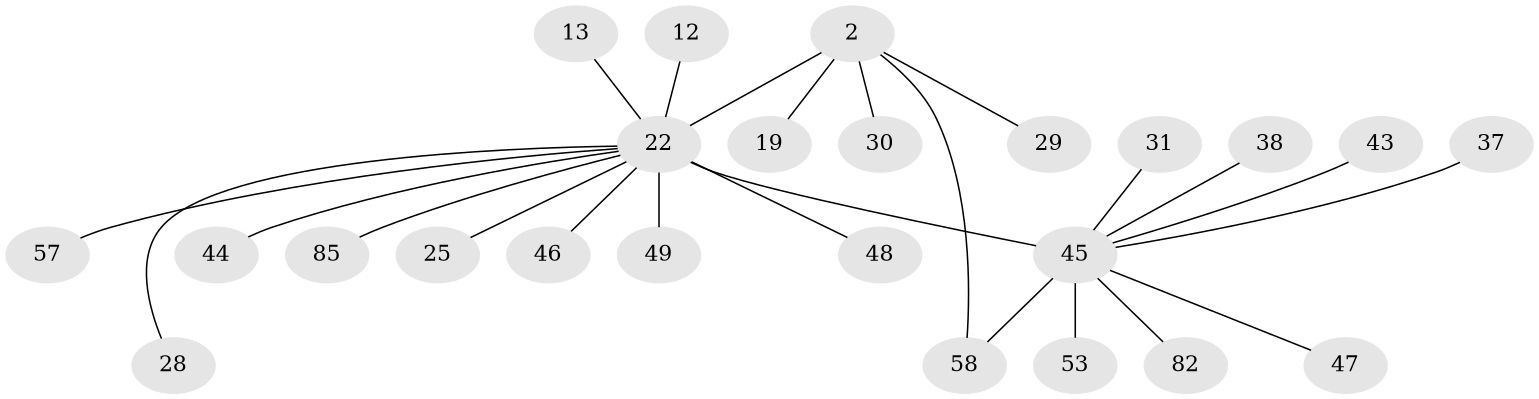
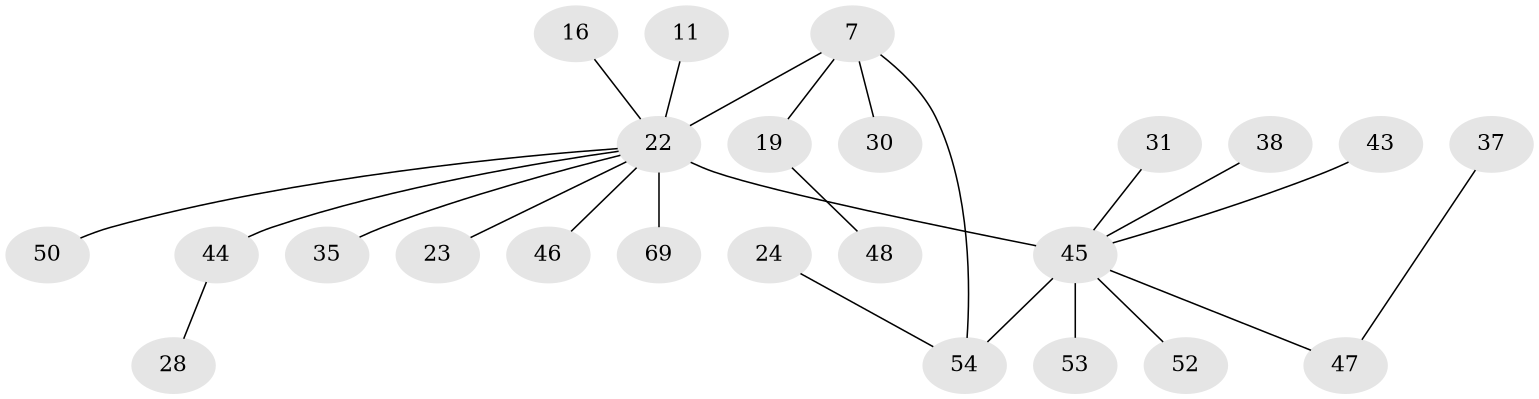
(576, 34) -> (576, 34)
(687, 34) -> (687, 34)
(853, 34) -> (853, 34)
(1049, 144) -> none
(325, 168) -> (195, 310)
(770, 200) -> (813, 188)
(1290, 213) -> (1419, 255)
(48, 255) -> (48, 255)
(327, 255) -> (327, 255)
(438, 255) -> (438, 255)
(659, 255) -> (659, 255)
none -> (770, 255)
(965, 366) -> (965, 366)
(1186, 366) -> (1186, 366)
